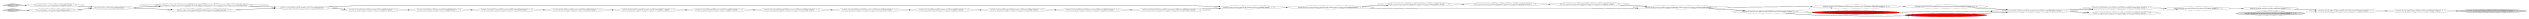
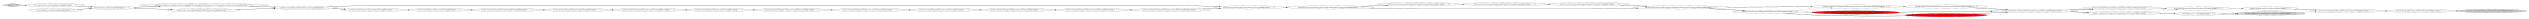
(13, 10) -> none
none -> (2198, 14)
